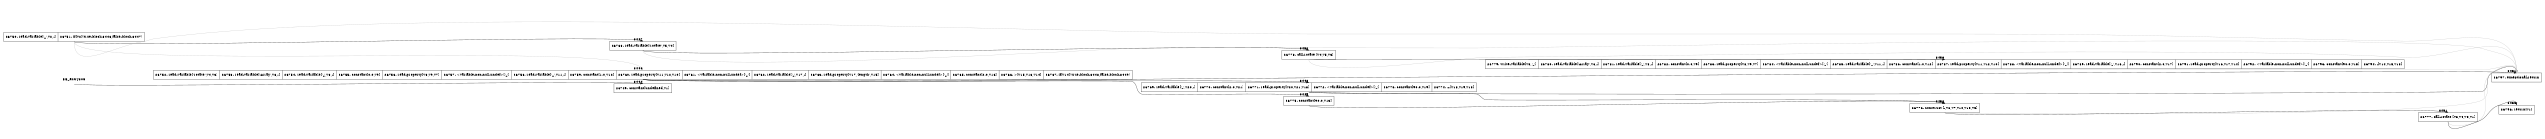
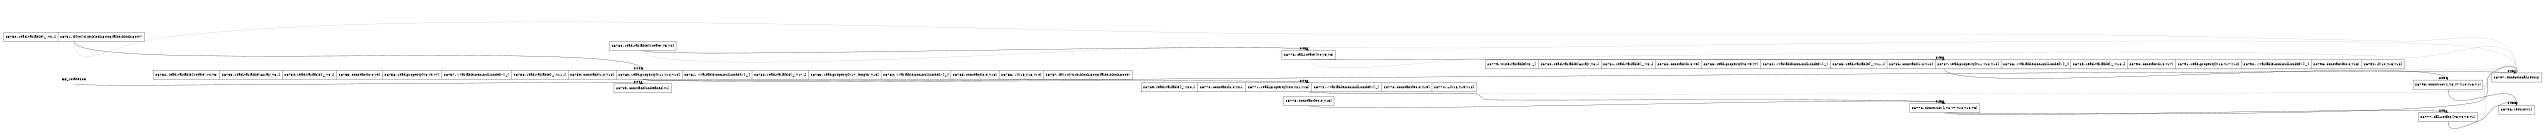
(357, 41) -> none
(358, 56) -> (358, 56)
(74, 79) -> (74, 79)
none -> (2448, 85)
(1139, 93) -> none
(1920, 94) -> (1920, 94)
(2243, 113) -> (2243, 113)
